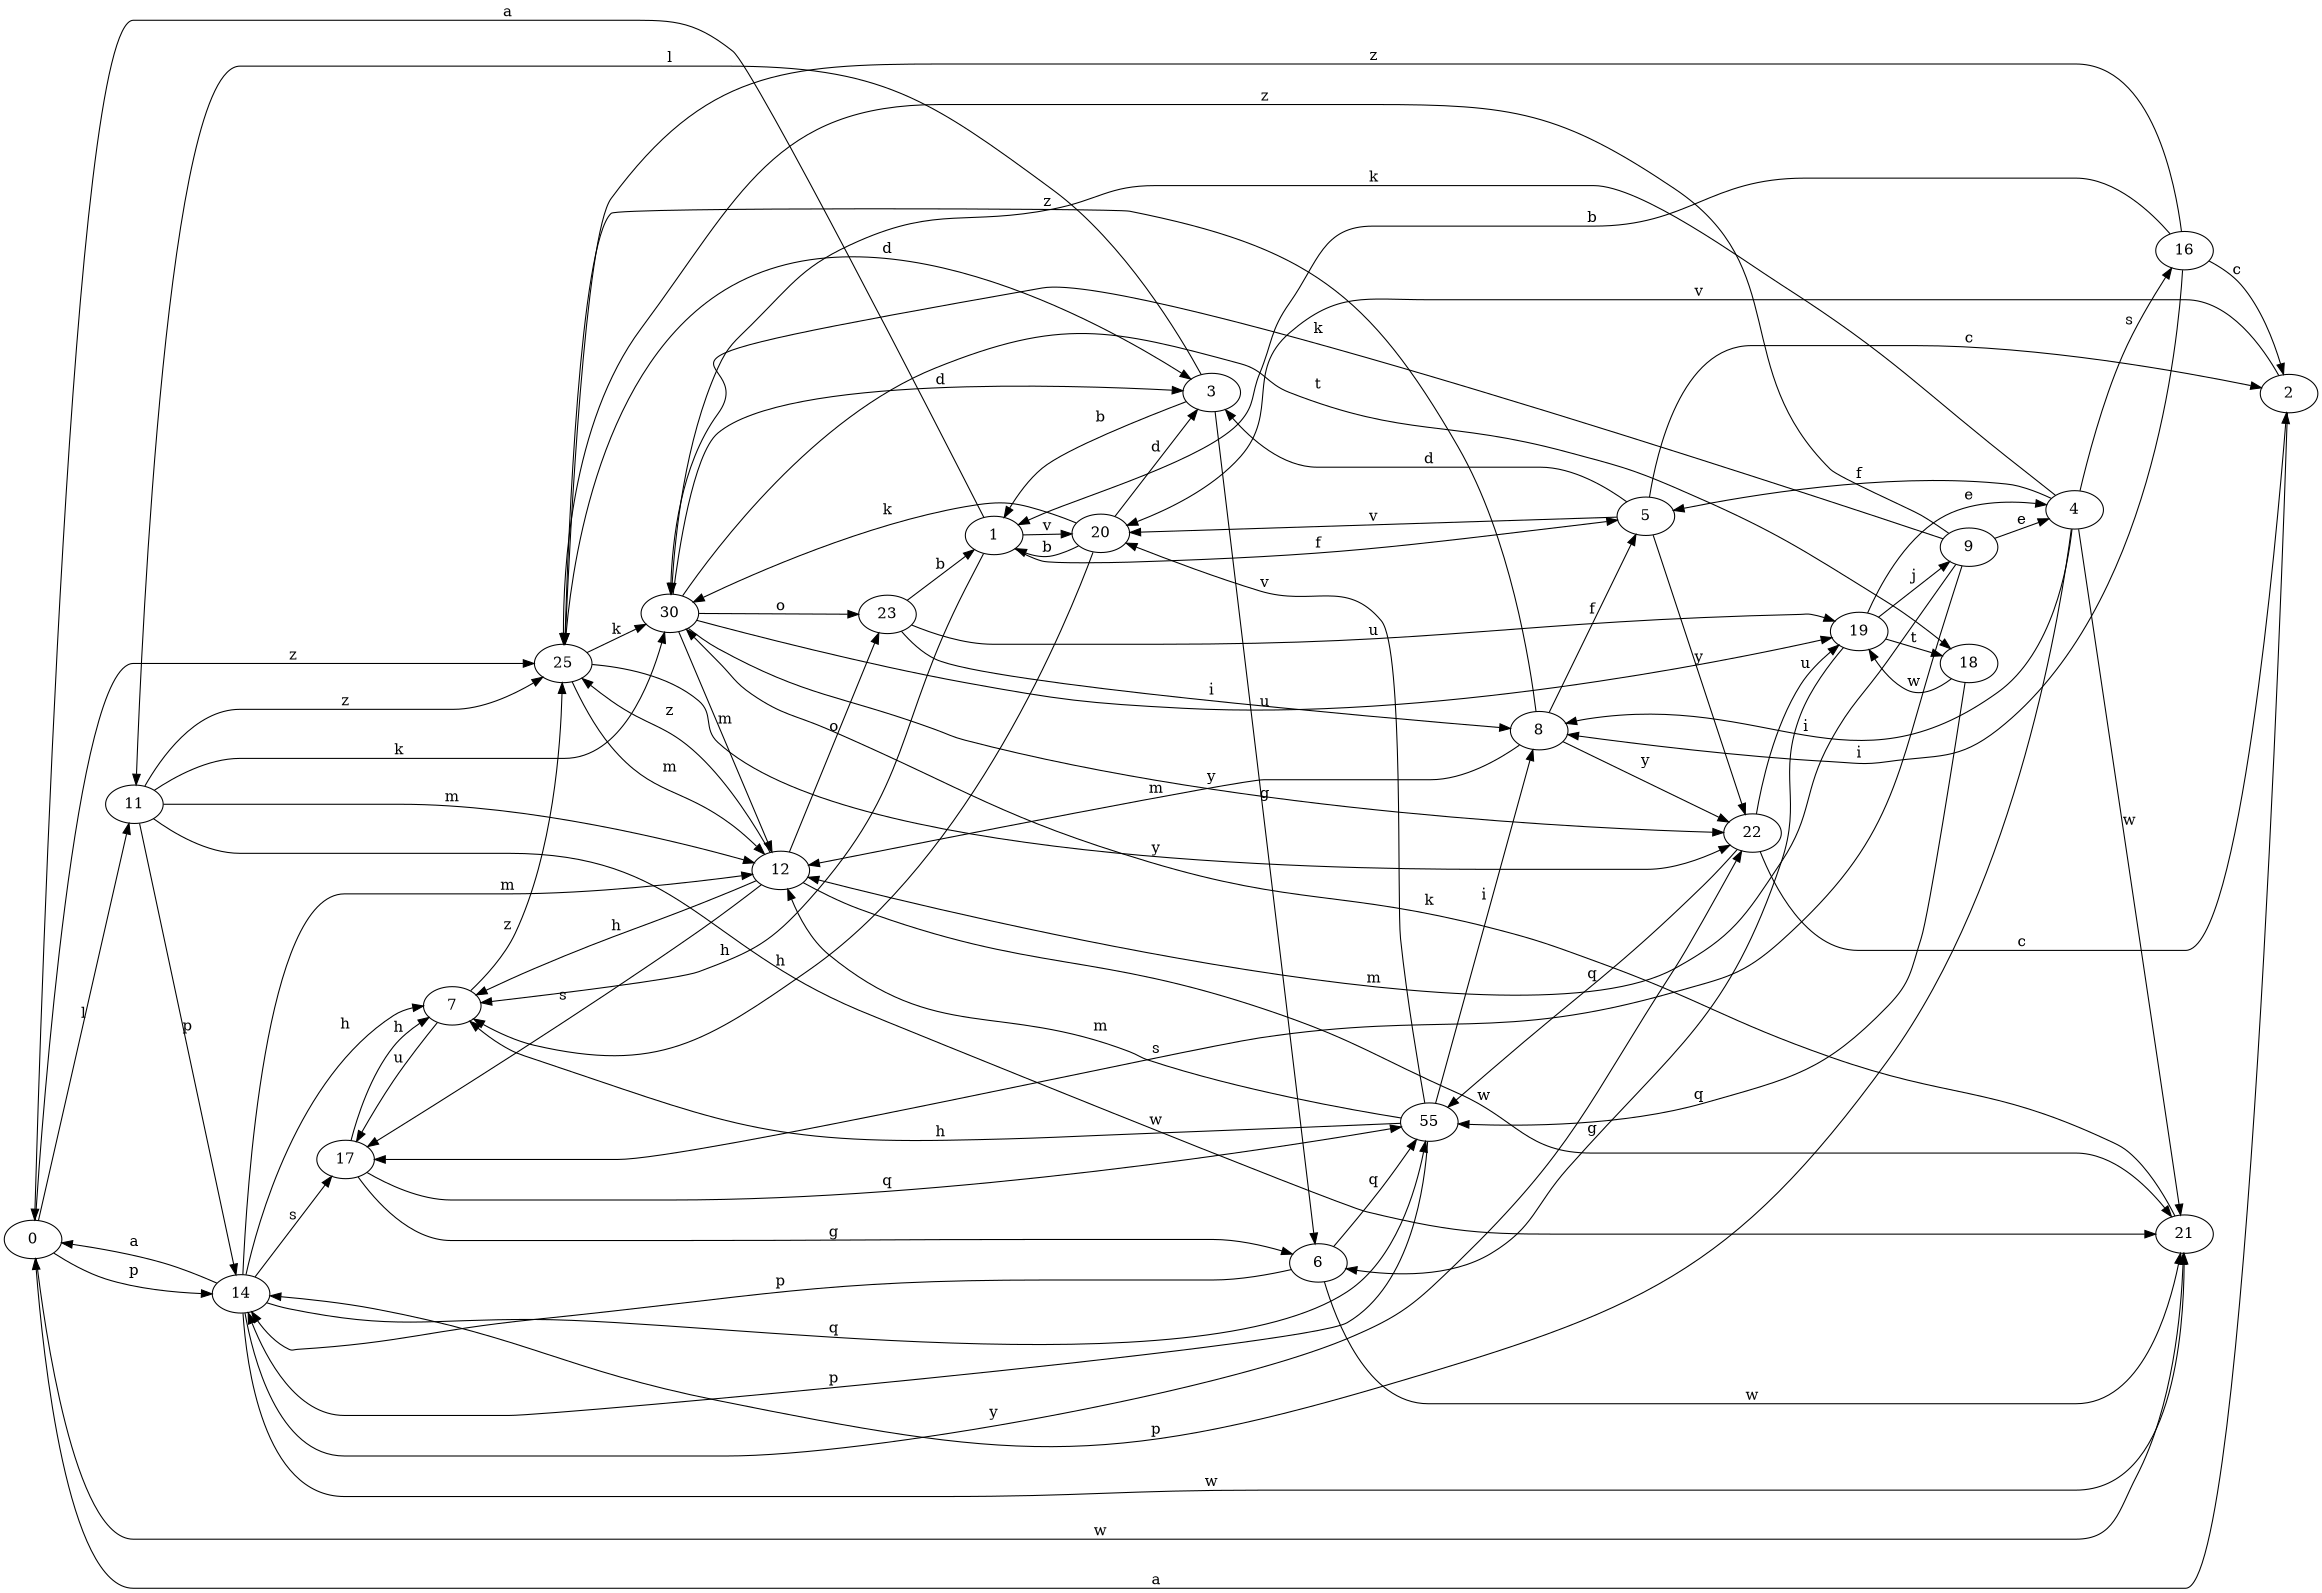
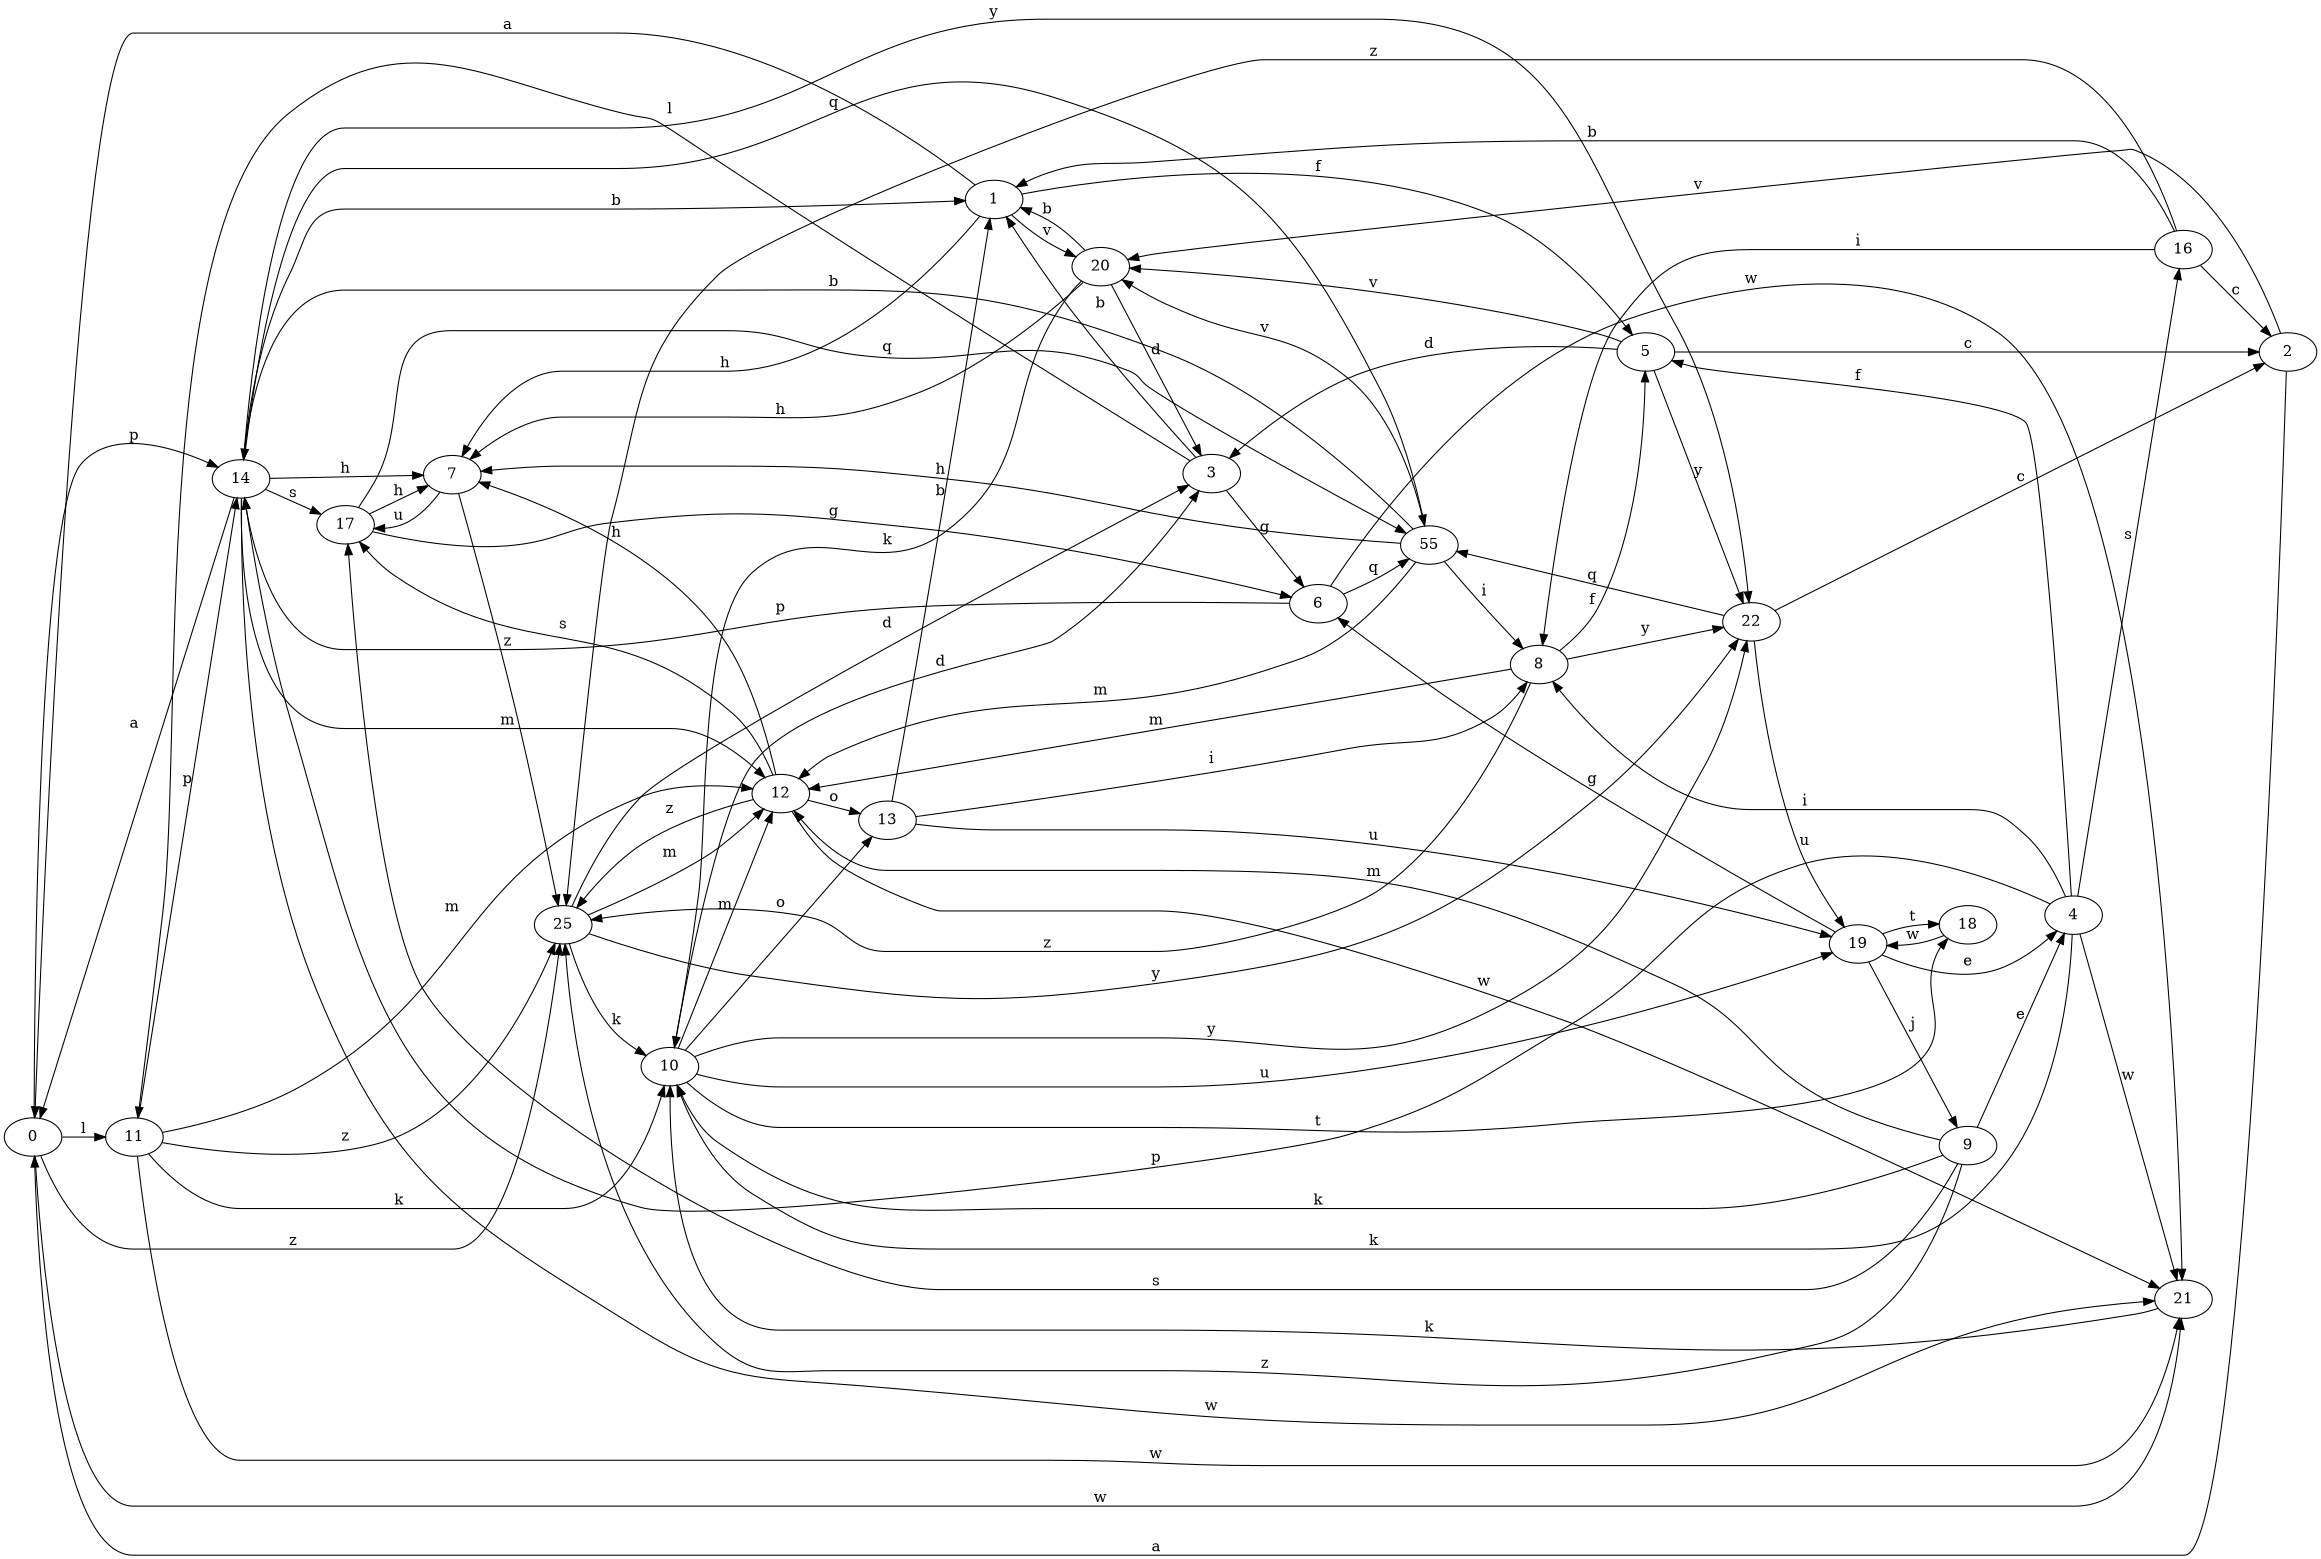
none -> (507, 209)
(670, 613) -> (670, 1067)
(887, 614) -> (887, 820)
(1846, 1044) -> none
(834, 1379) -> (834, 282)
